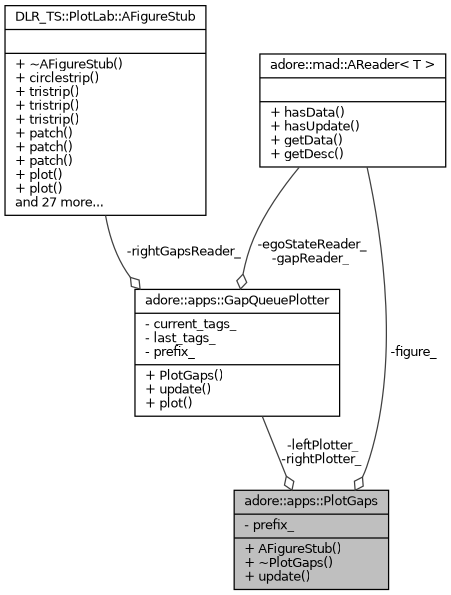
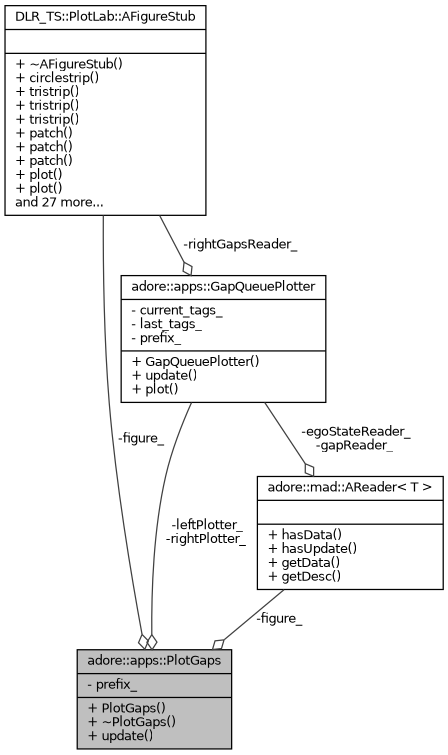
(264, 217) -> (285, 433)
(185, 376) -> (196, 362)
none -> (111, 426)
(293, 549) -> (127, 709)
